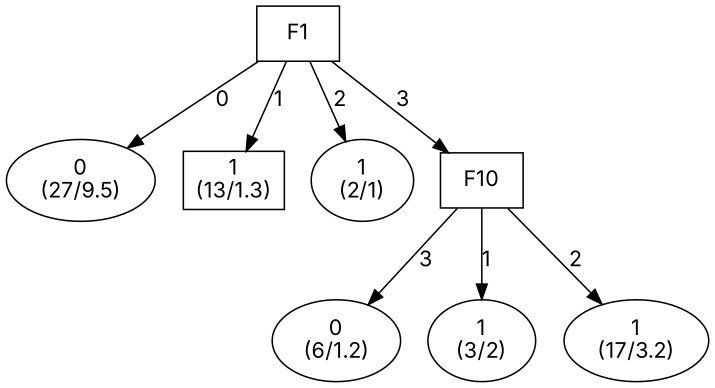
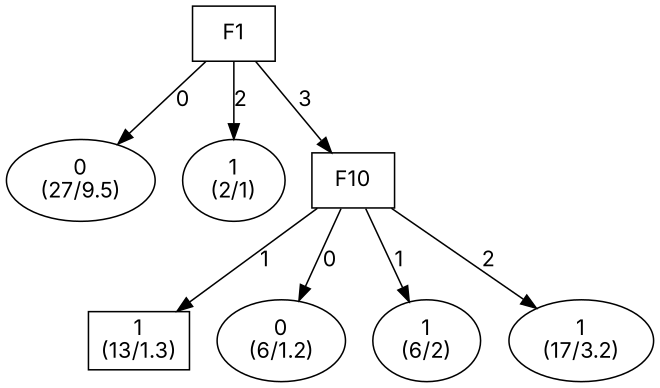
(269, 99) -> (254, 255)
(427, 261) -> (330, 261)
(482, 341) -> (427, 341)
